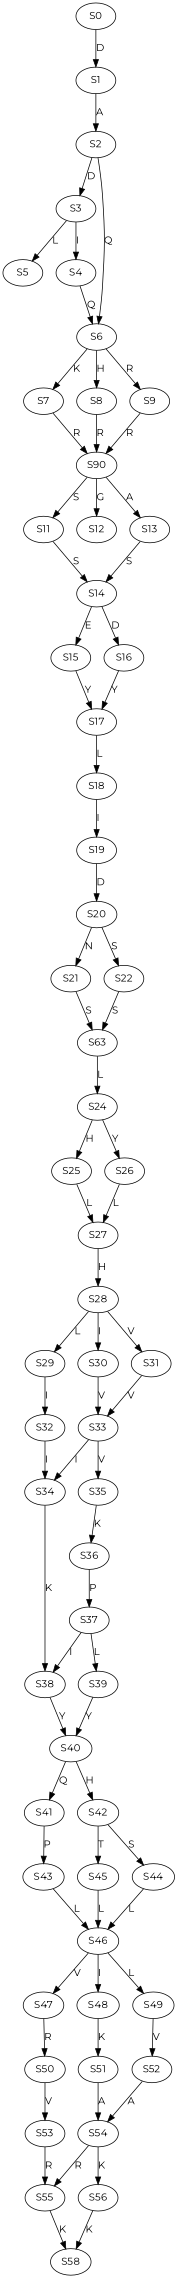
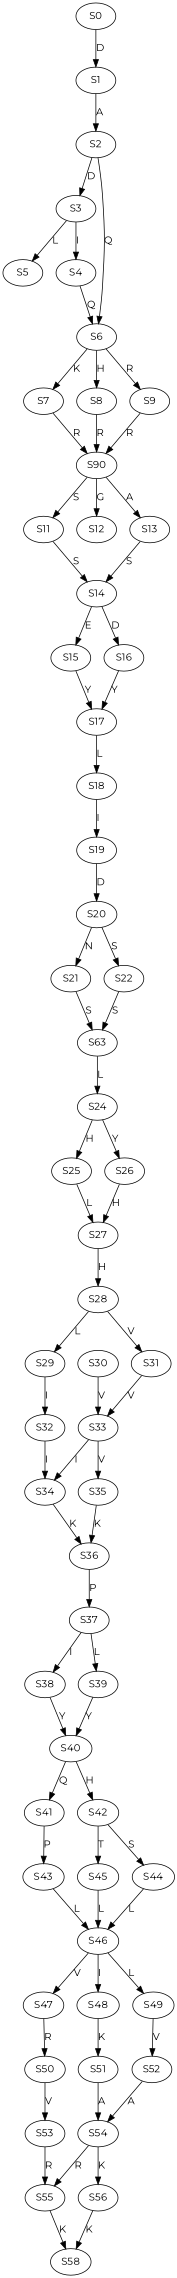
(116, 1203) -> (116, 1203)
(98, 1328) -> none
(45, 1585) -> (65, 1521)
